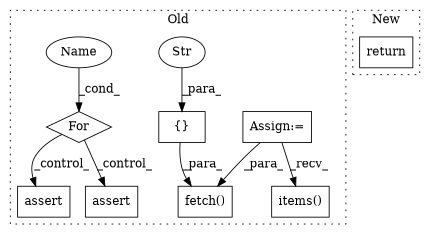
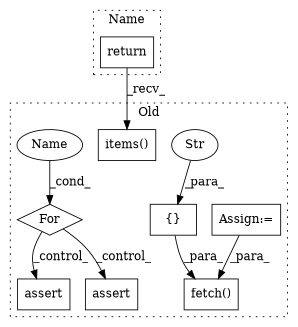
(386, 20) -> (127, 20)
(288, 160) -> (127, 94)
